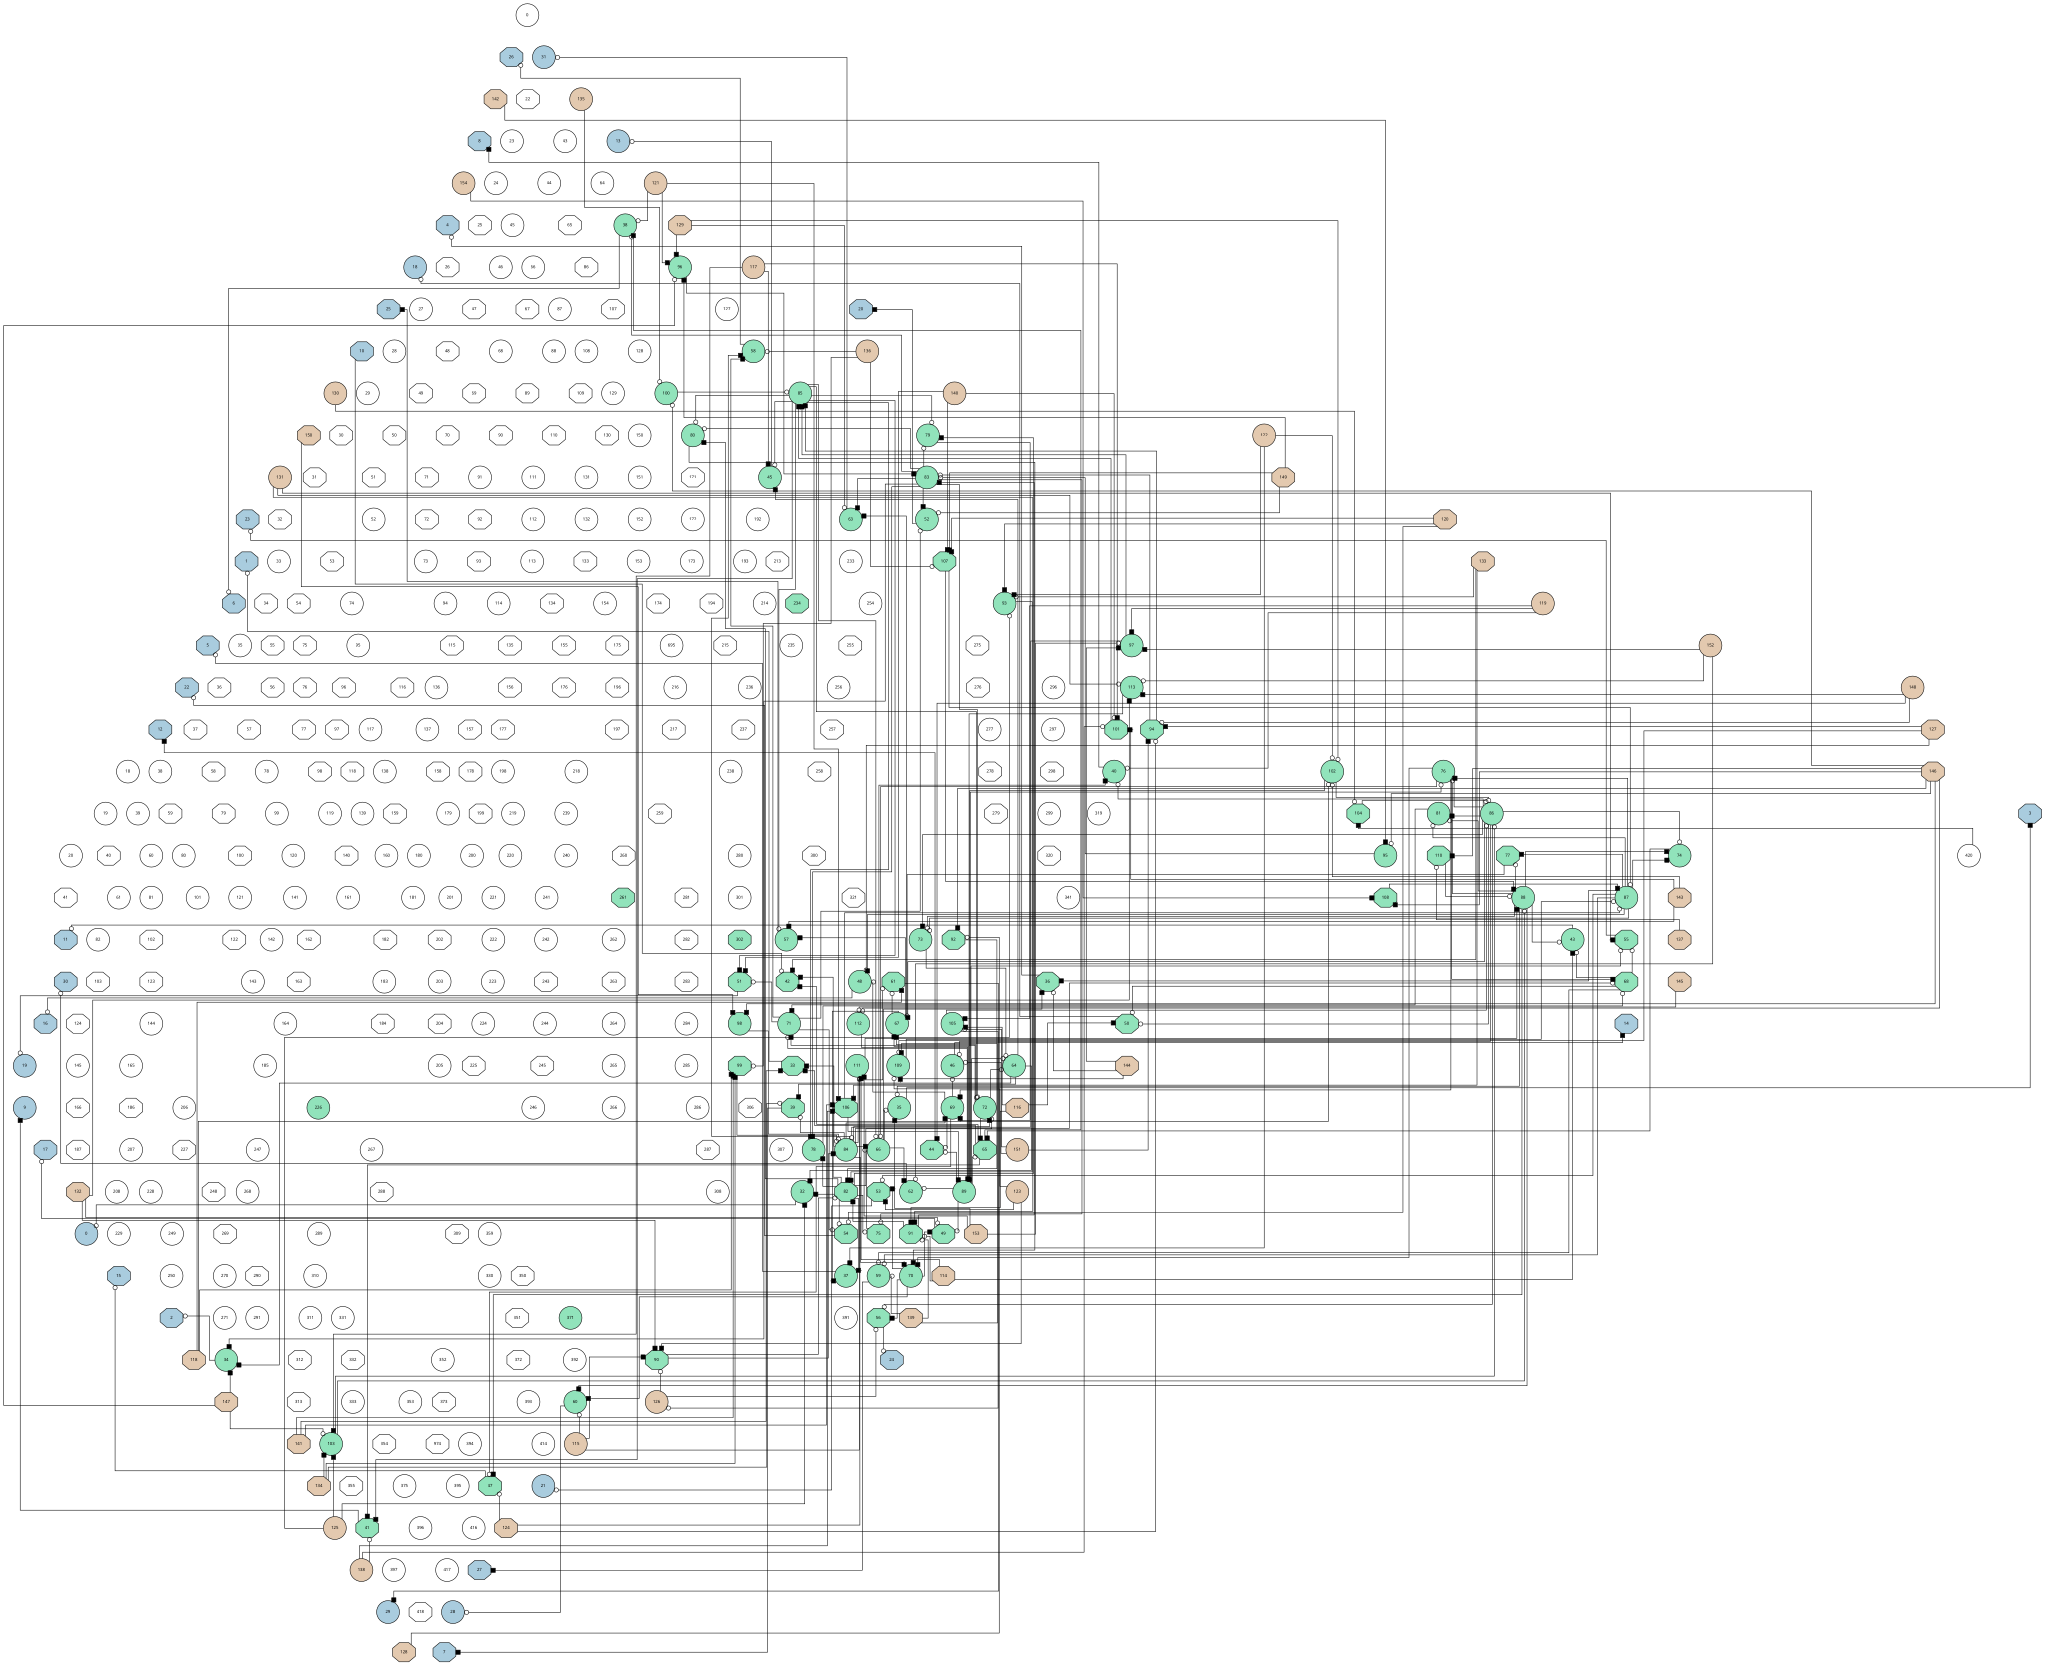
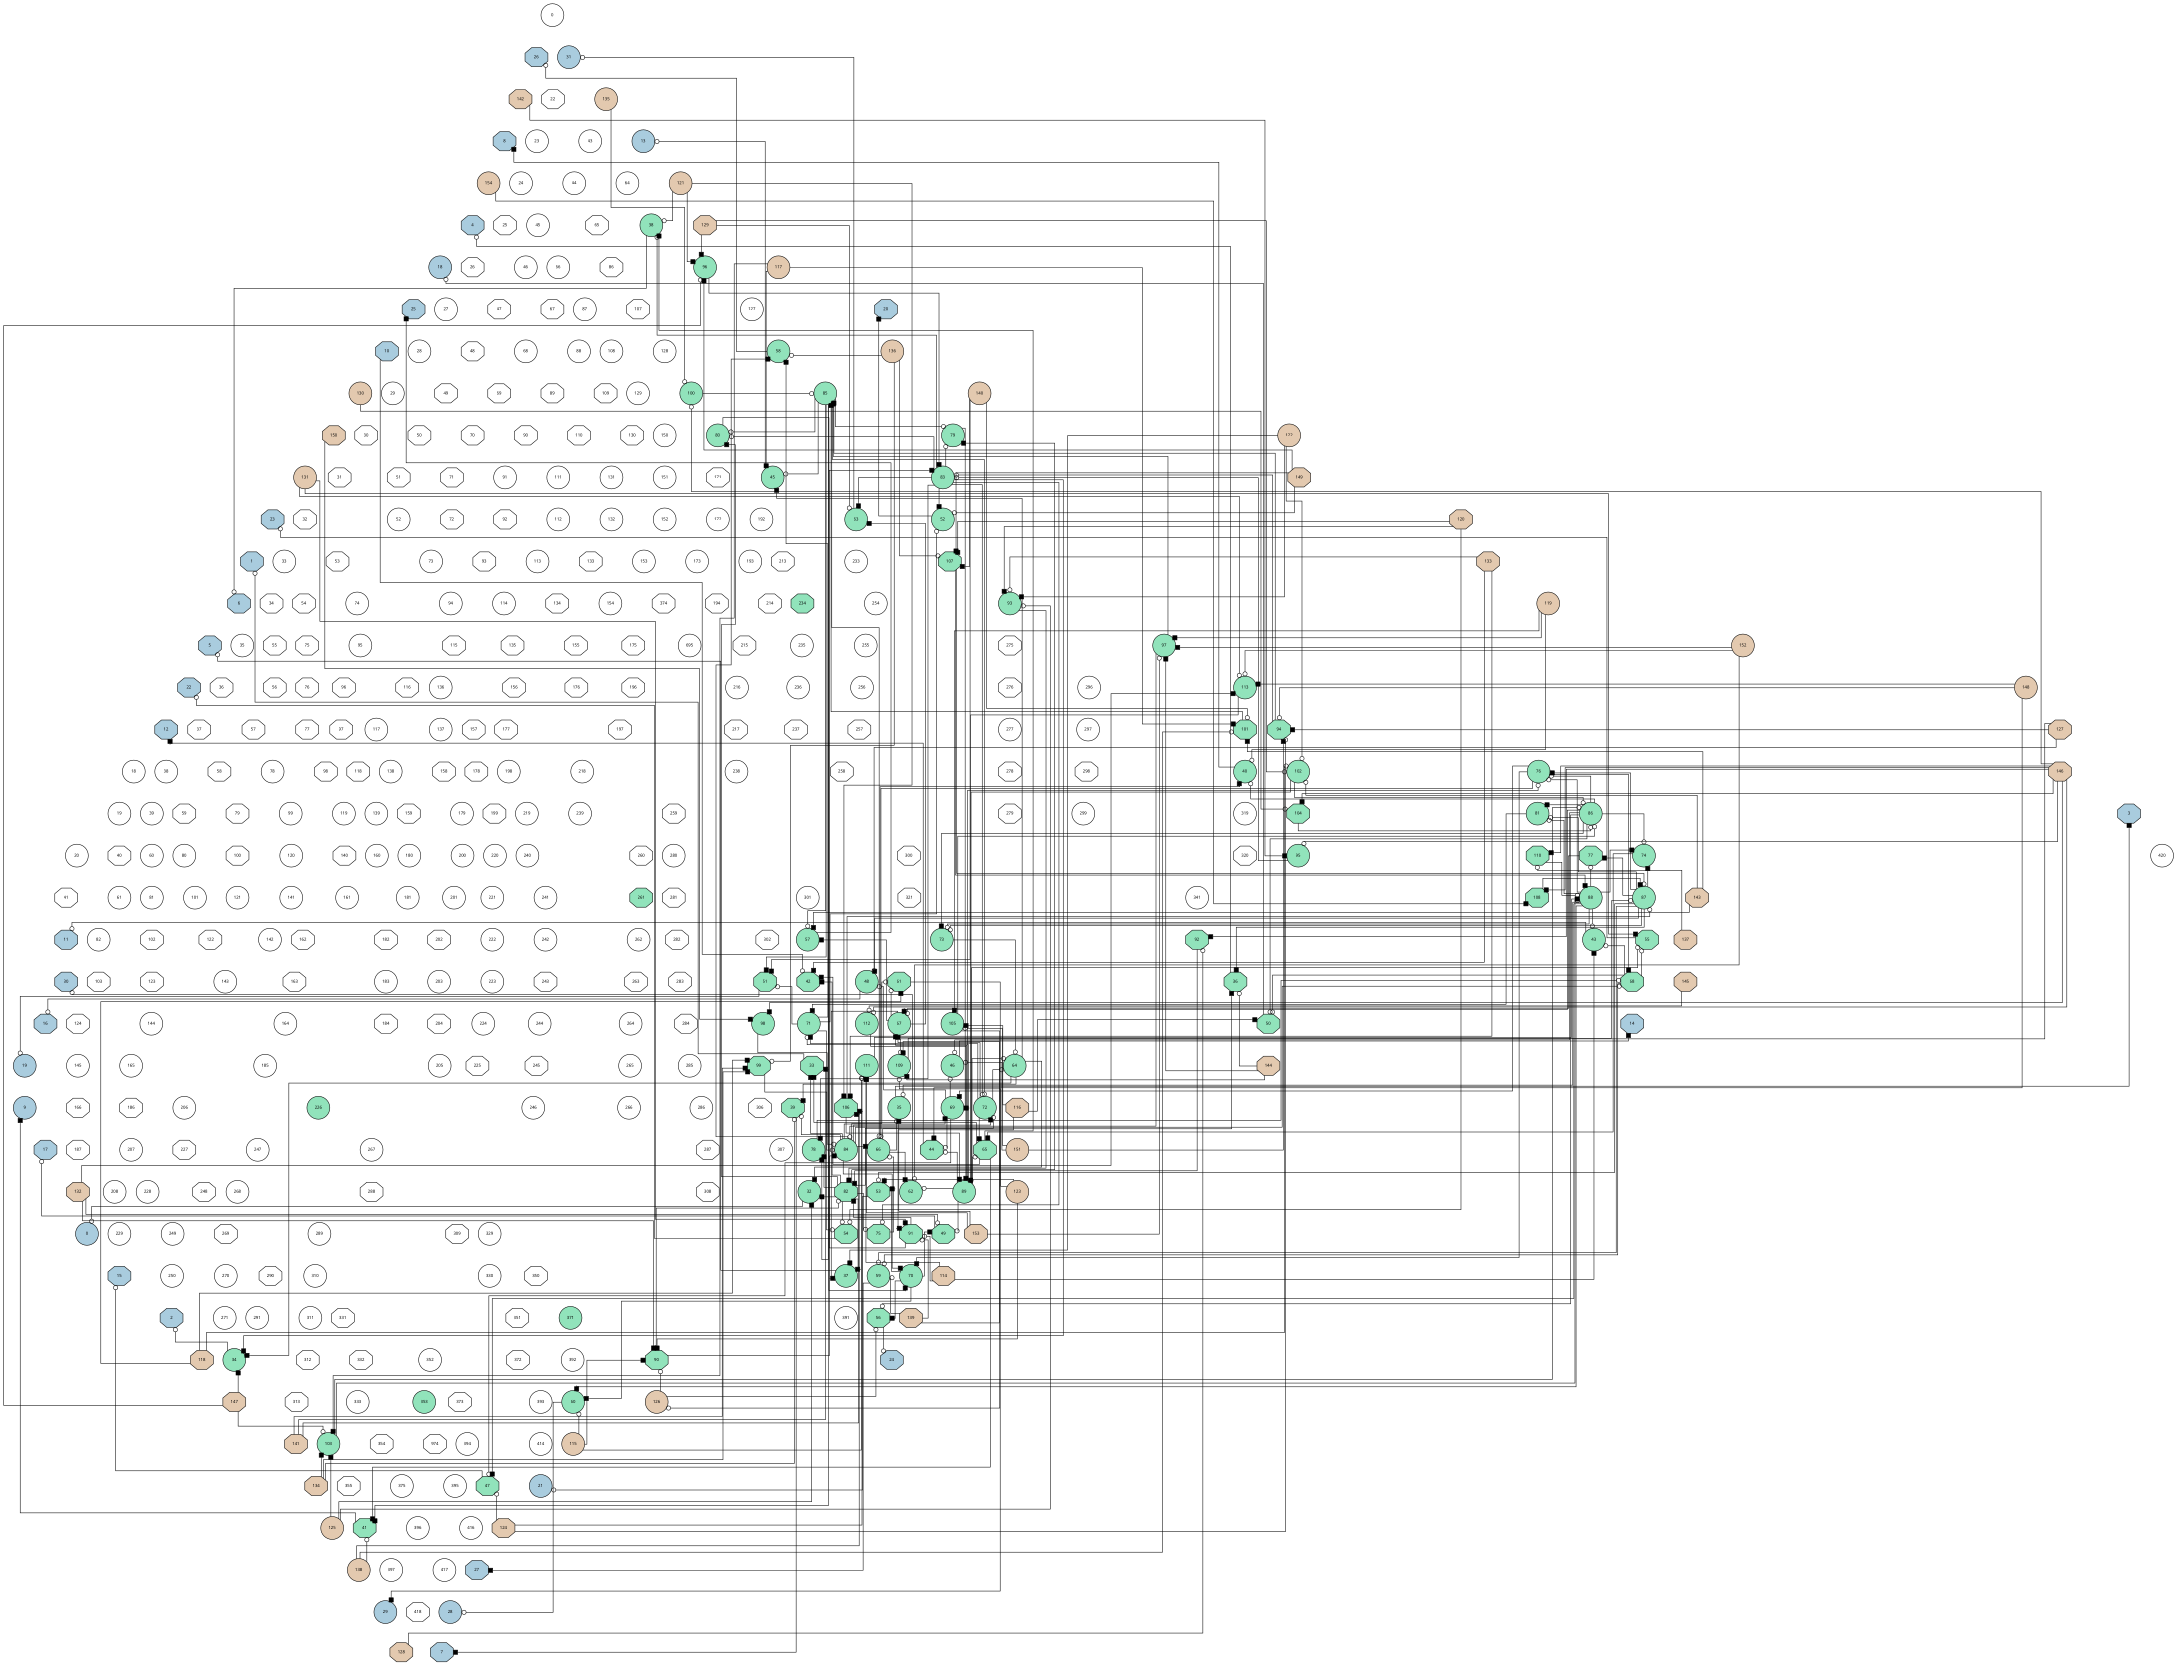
(658, 603) -> (664, 603)
(765, 603) -> (770, 603)
(850, 646) -> (866, 646)
(1689, 828) -> (1721, 794)
(740, 940) -> (767, 940)
(686, 1024) -> (686, 1024)
(718, 1192) -> (708, 1192)
(490, 1234) -> (490, 1234)
(343, 1318) -> (343, 1318)
(410, 1402) -> (424, 1402)
